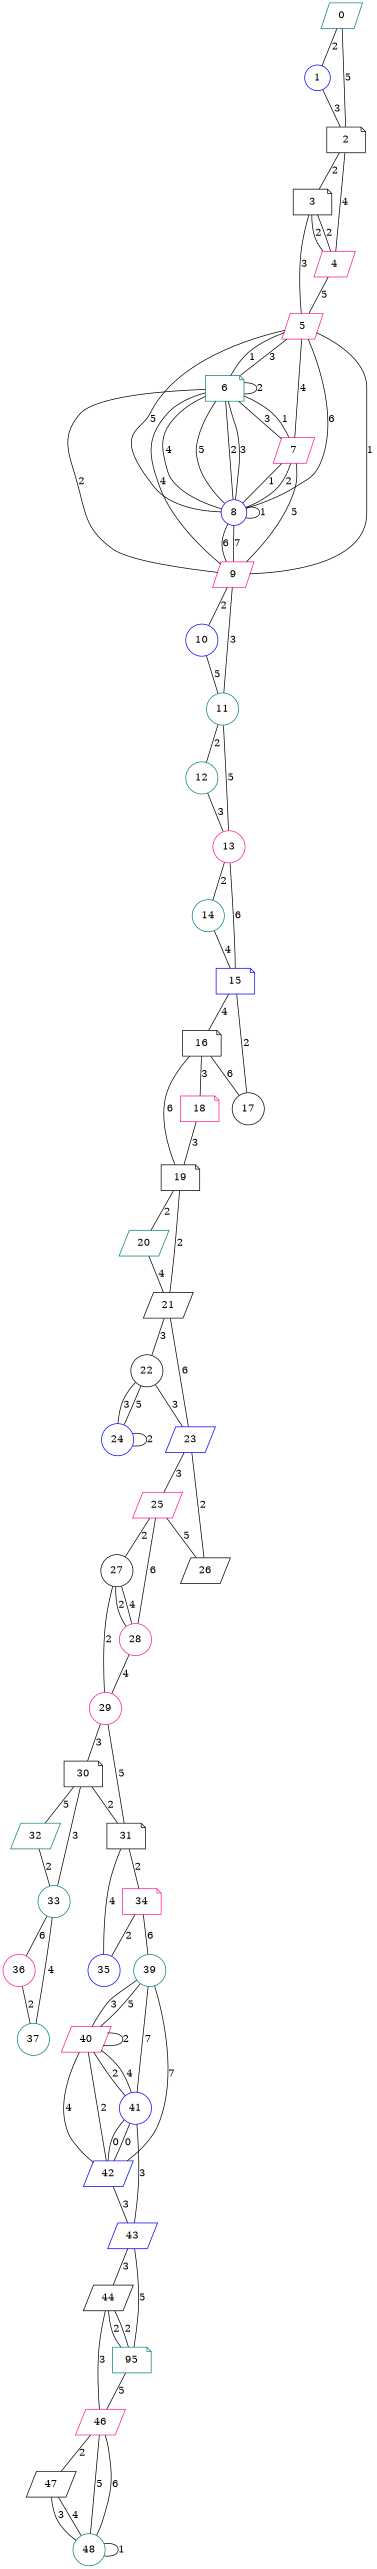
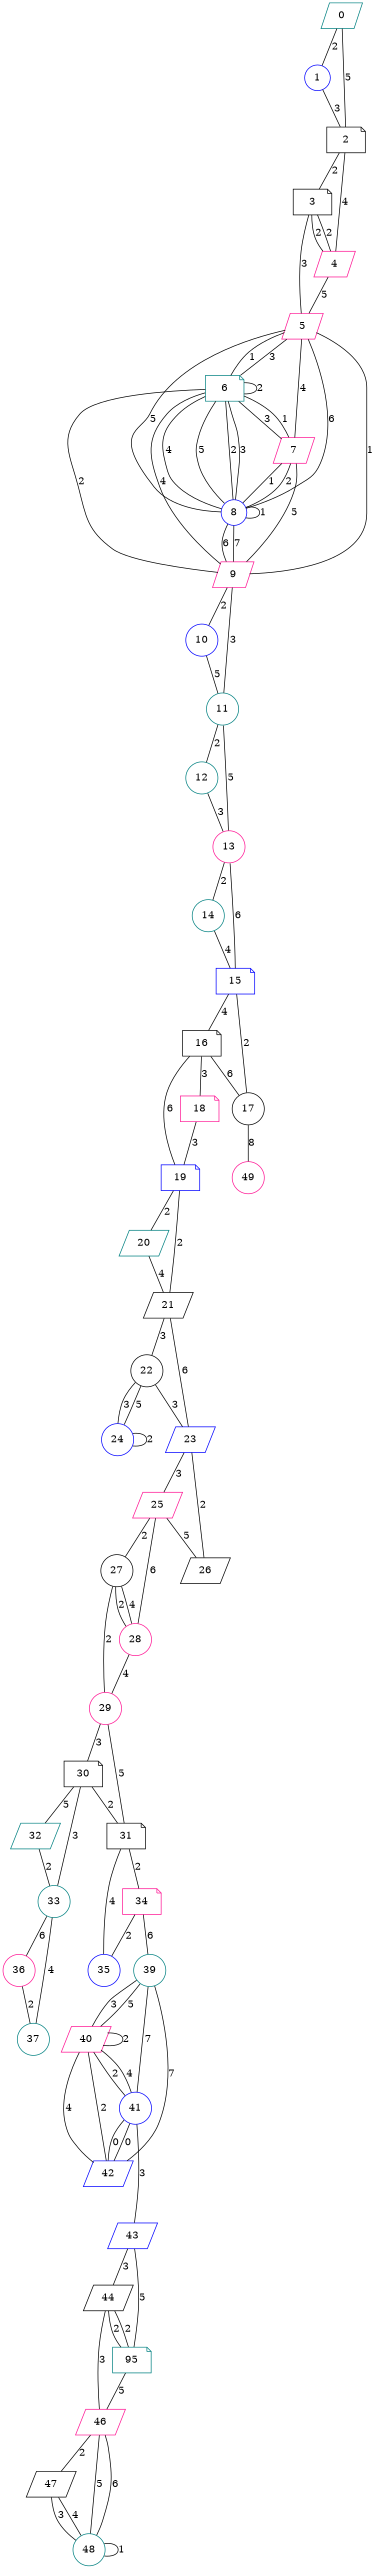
(180, 1178) -> (180, 1178)
none -> (248, 1178)
(120, 2205) -> none
